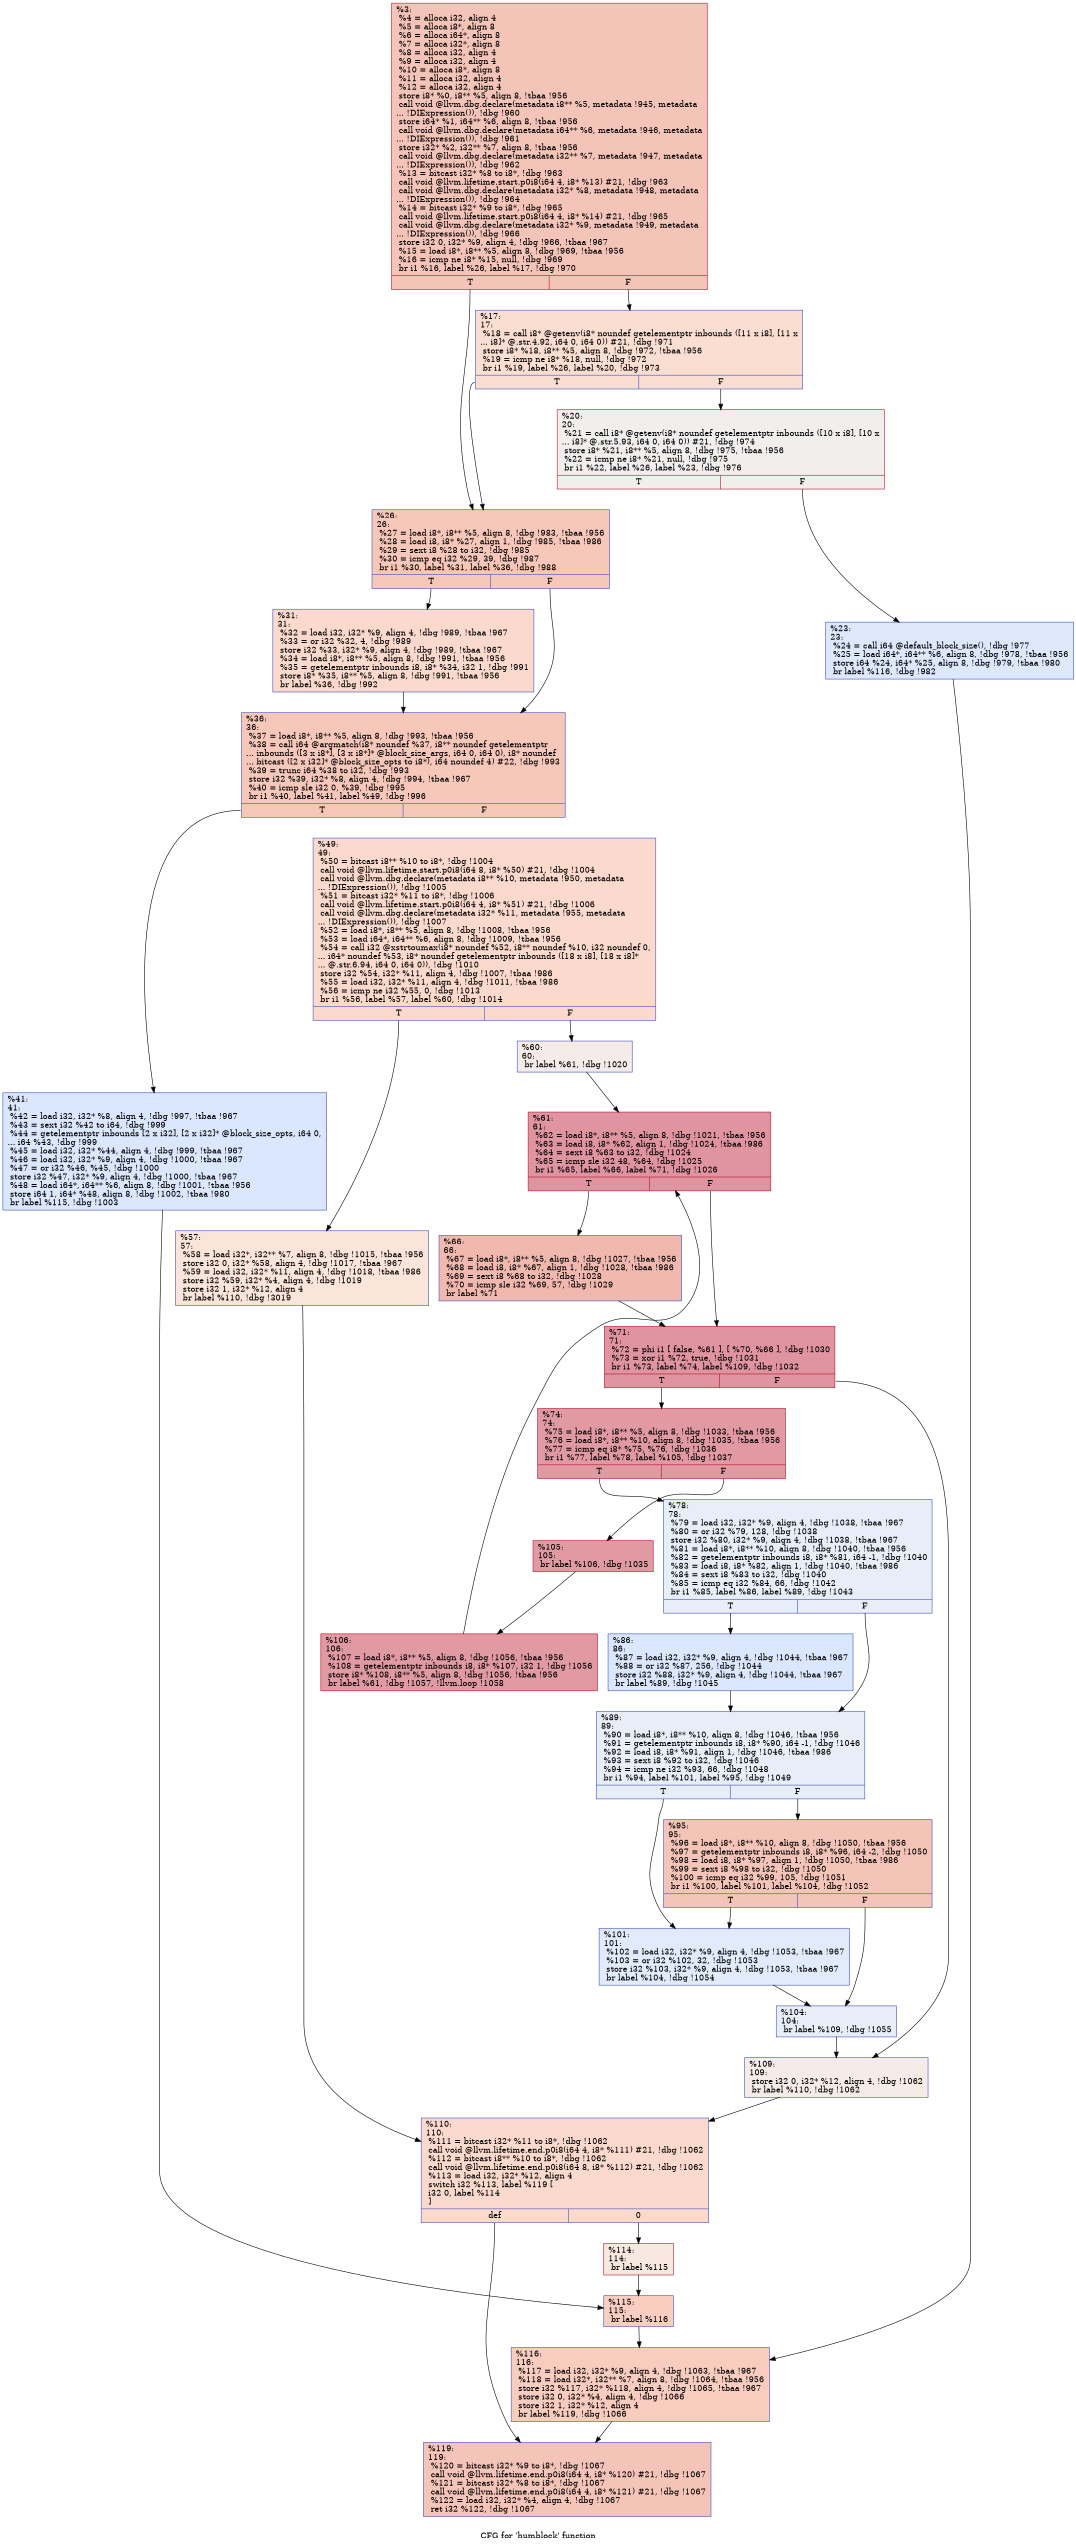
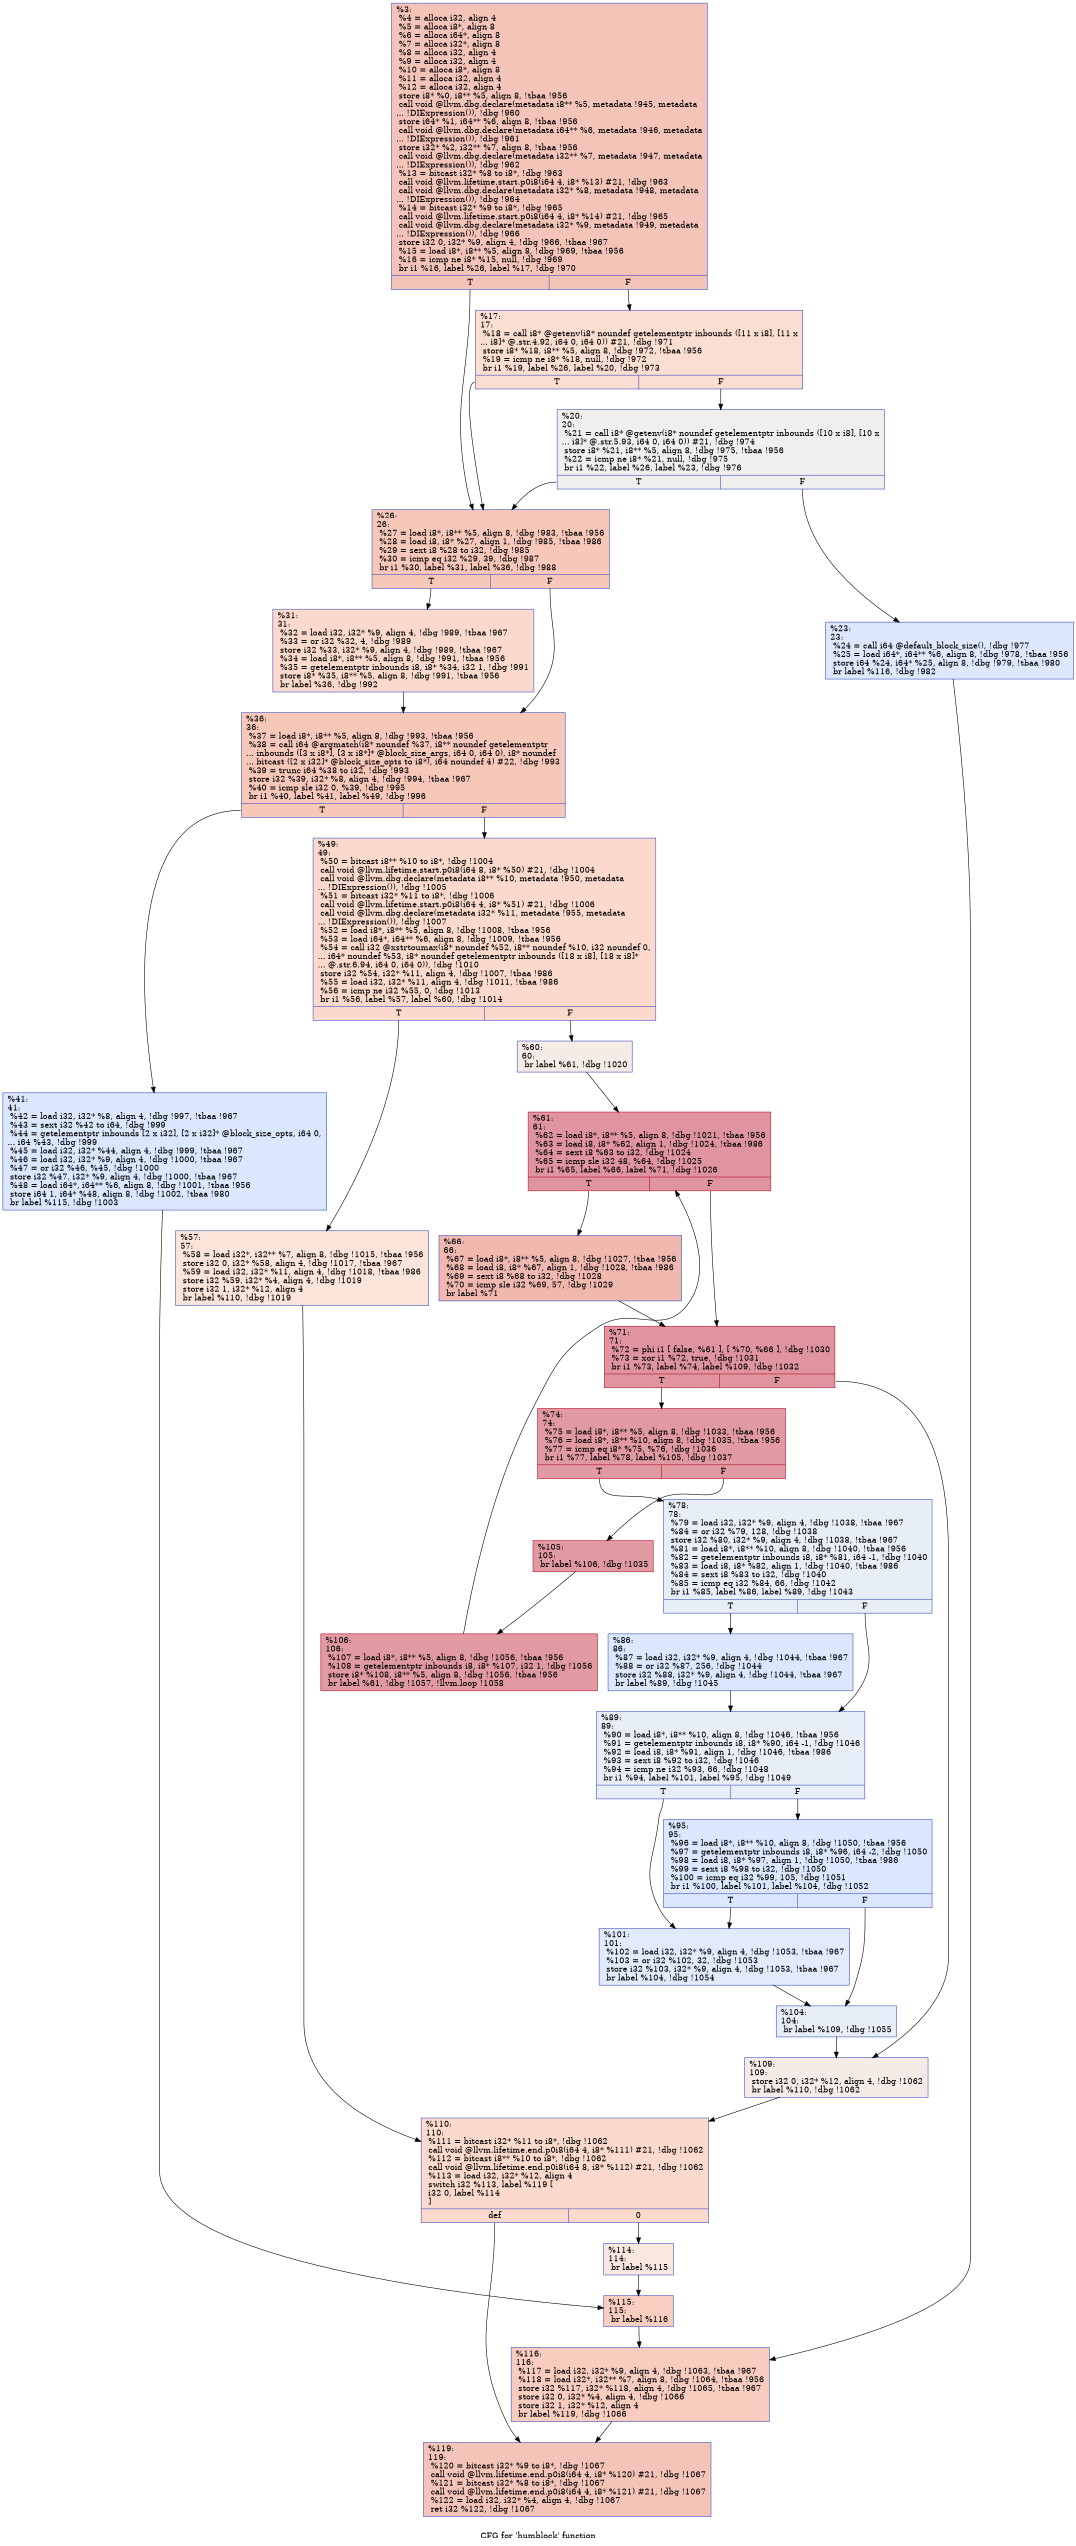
(549, 146) -> (549, 146)
(721, 449) -> (721, 449)
none -> (533, 489)
none -> (484, 825)
(236, 1298) -> (236, 1298)
(743, 1532) -> (743, 1532)
(798, 1864) -> (798, 1864)
(639, 2259) -> (639, 2259)
